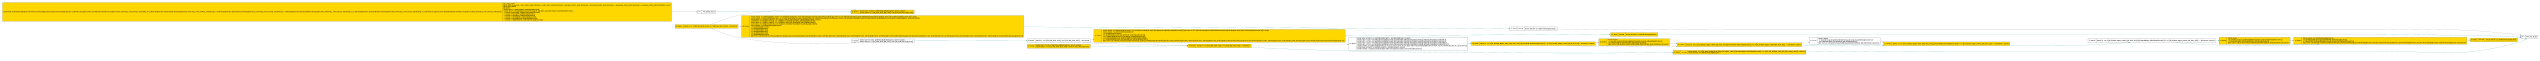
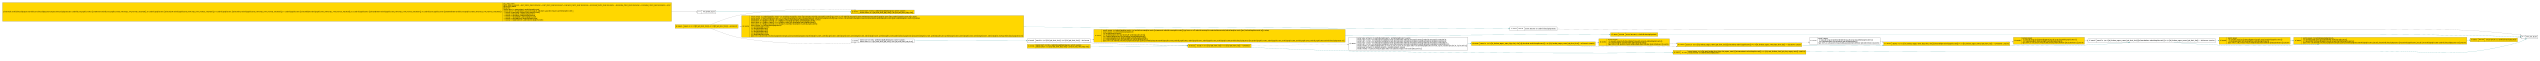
none -> (2049, 41)
